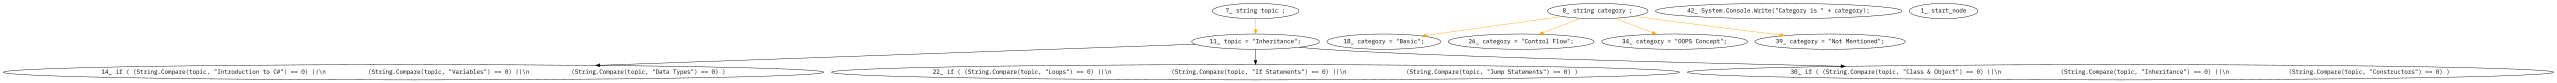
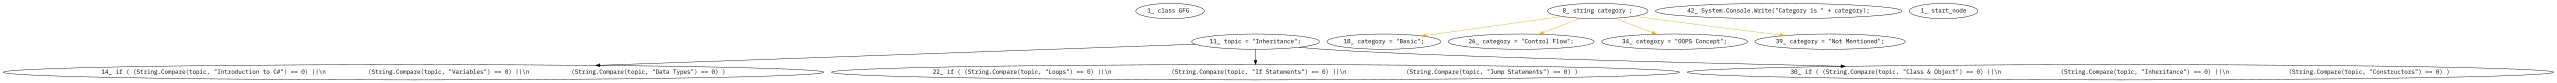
none -> (1170, 11)
(1256, 11) -> none
